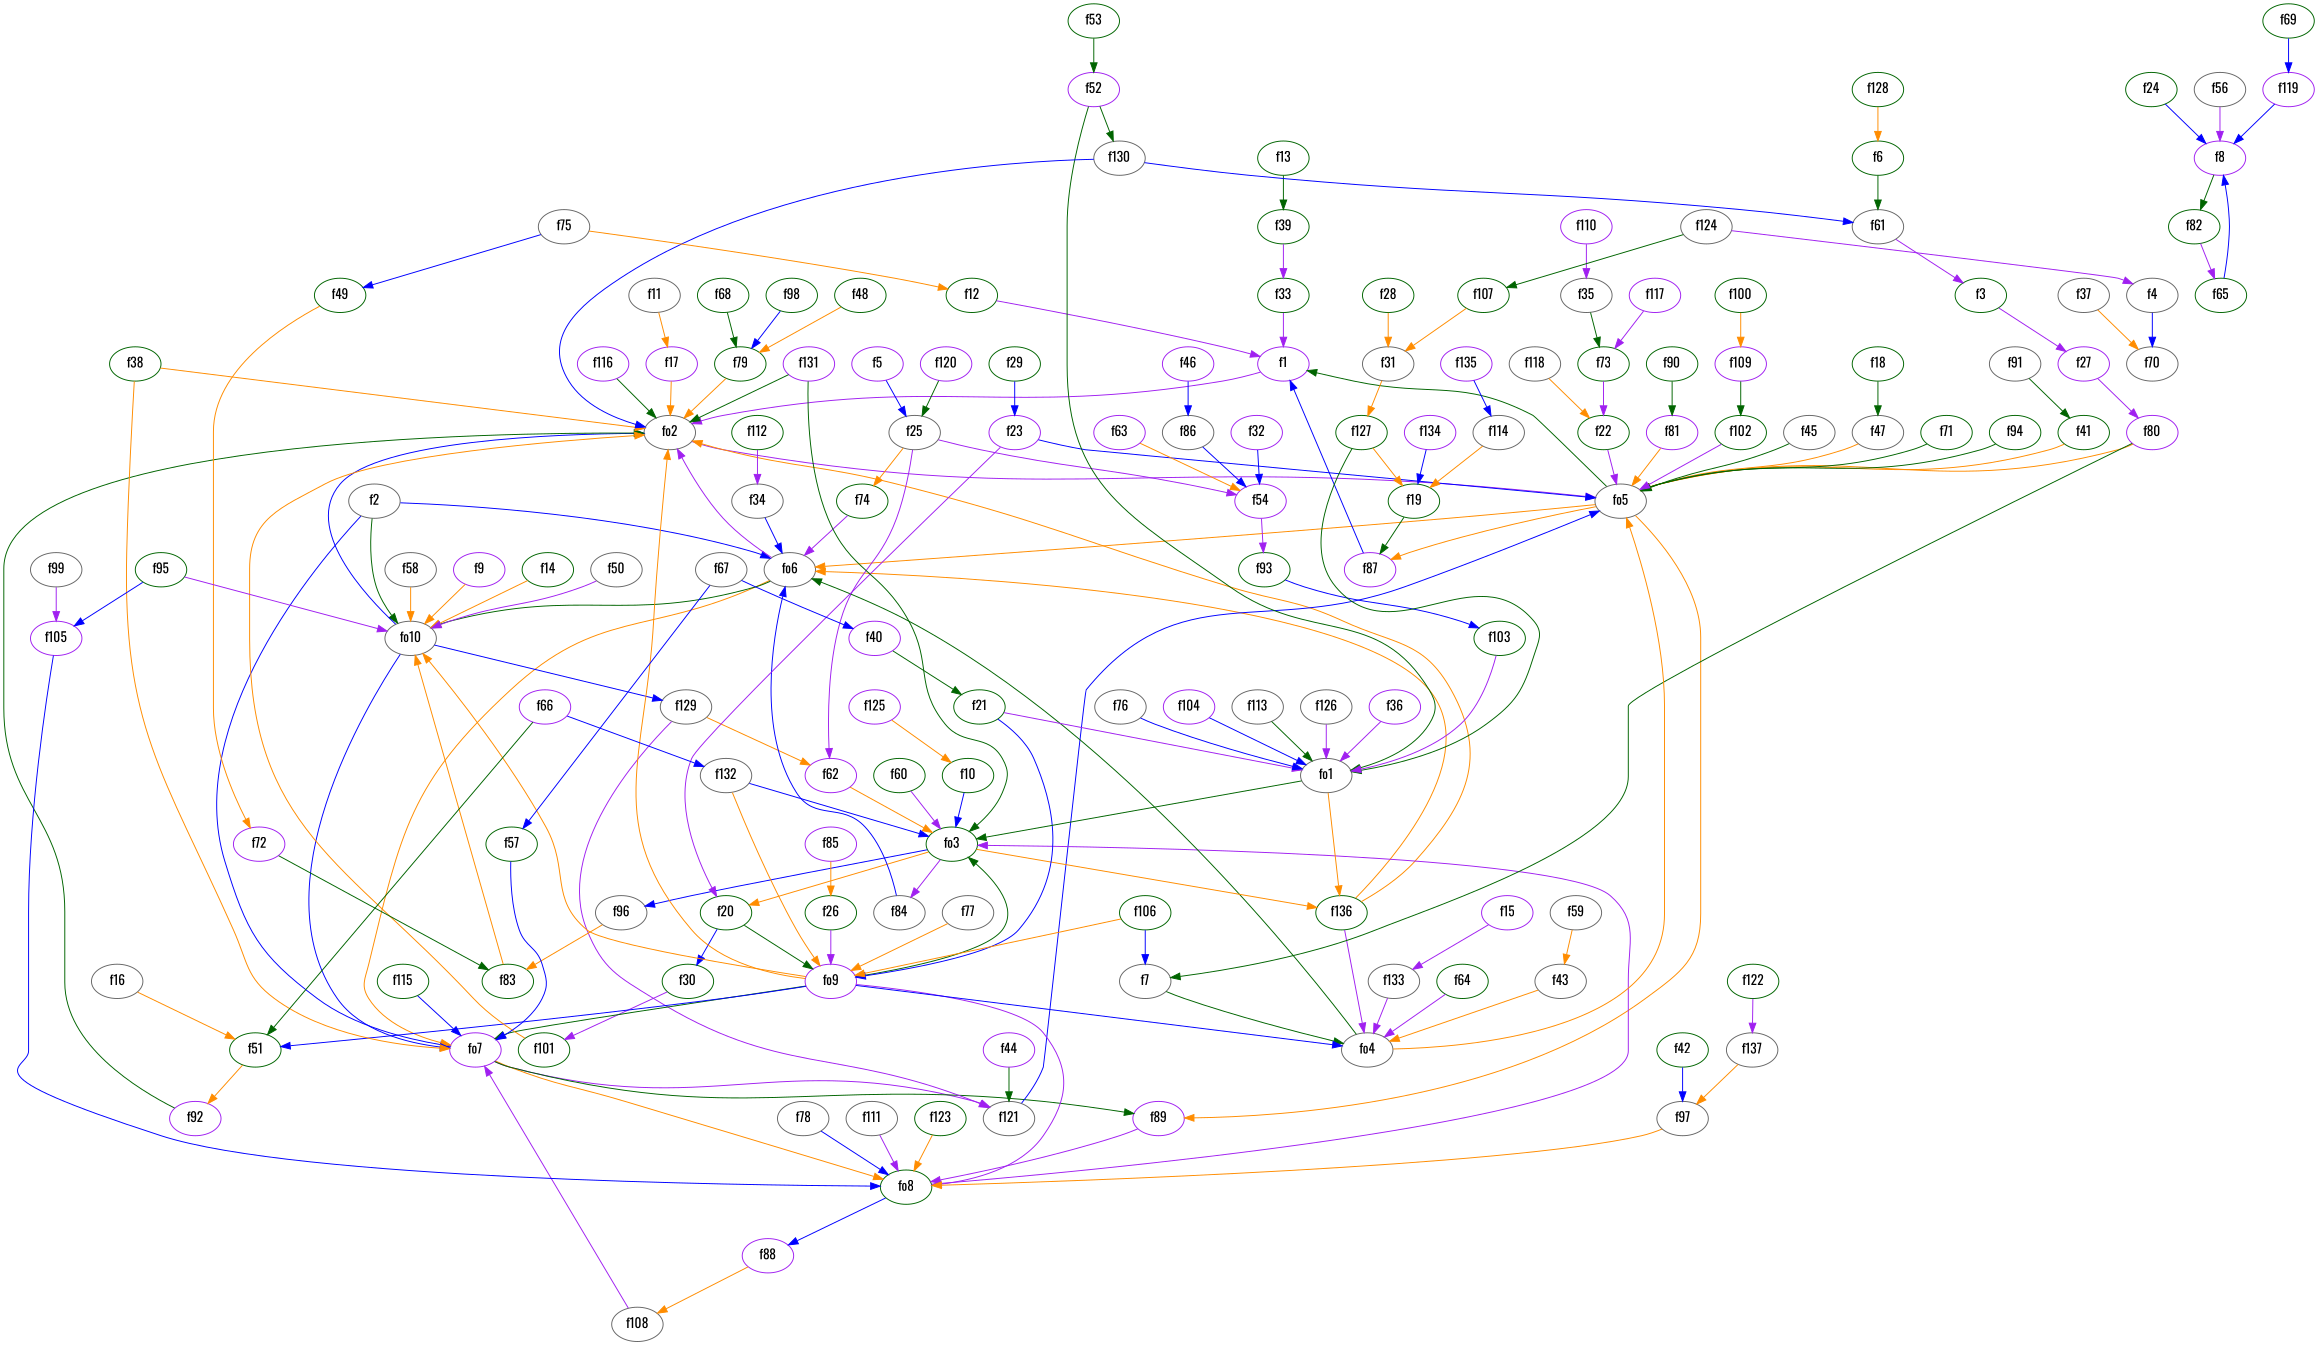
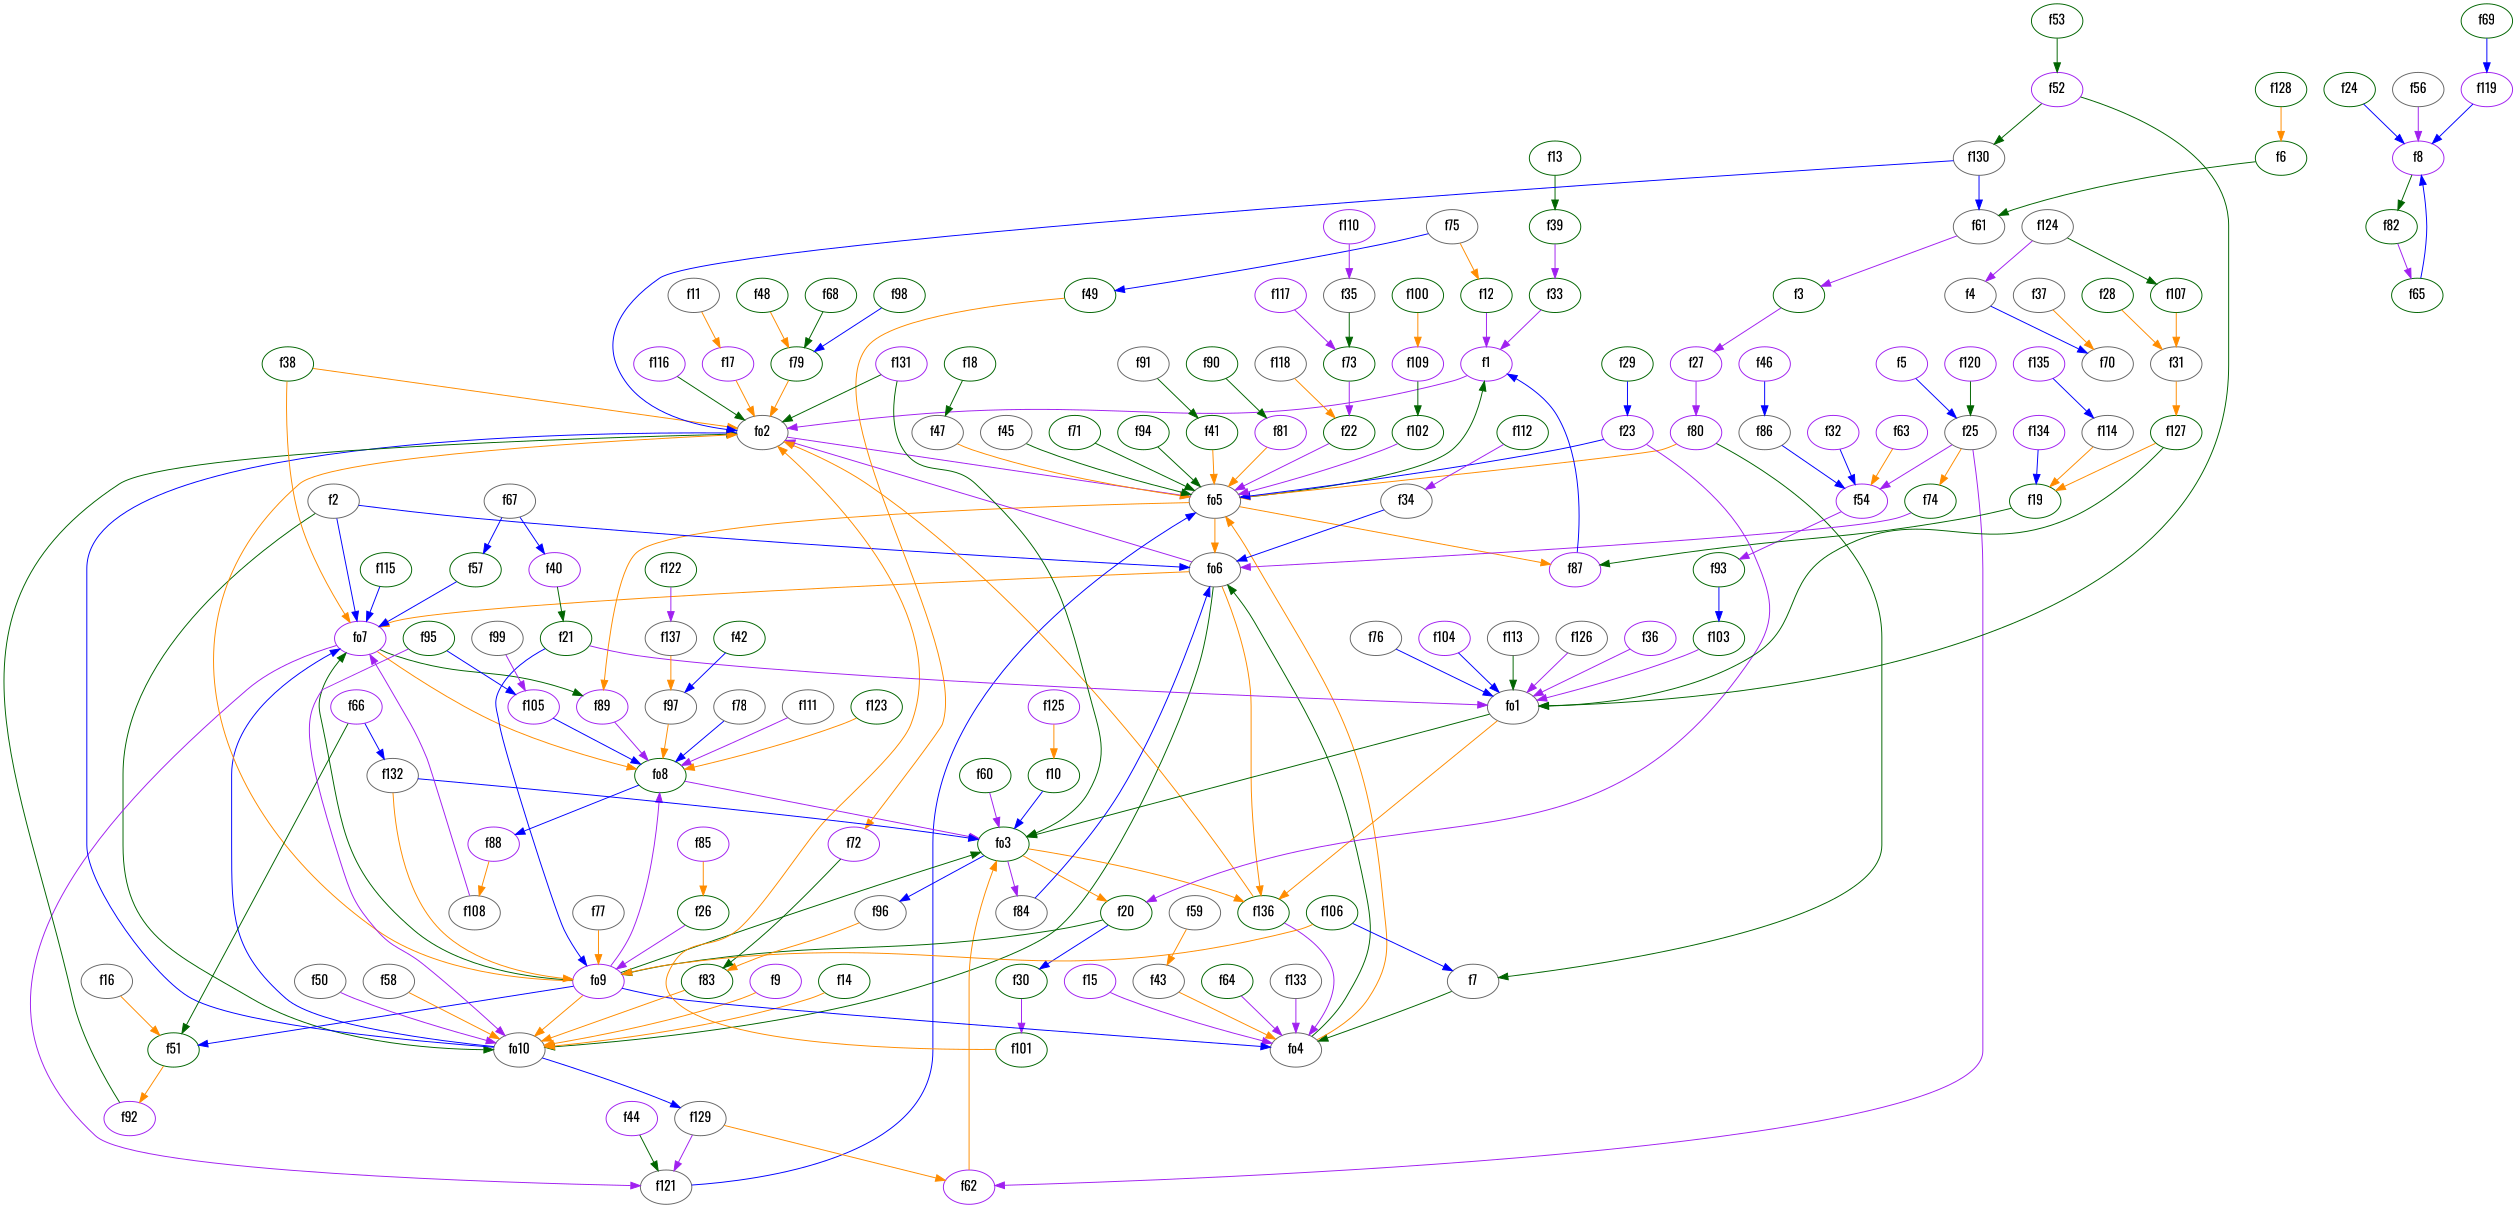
(1275, 621) -> (1251, 734)
(1455, 945) -> (1186, 1019)
